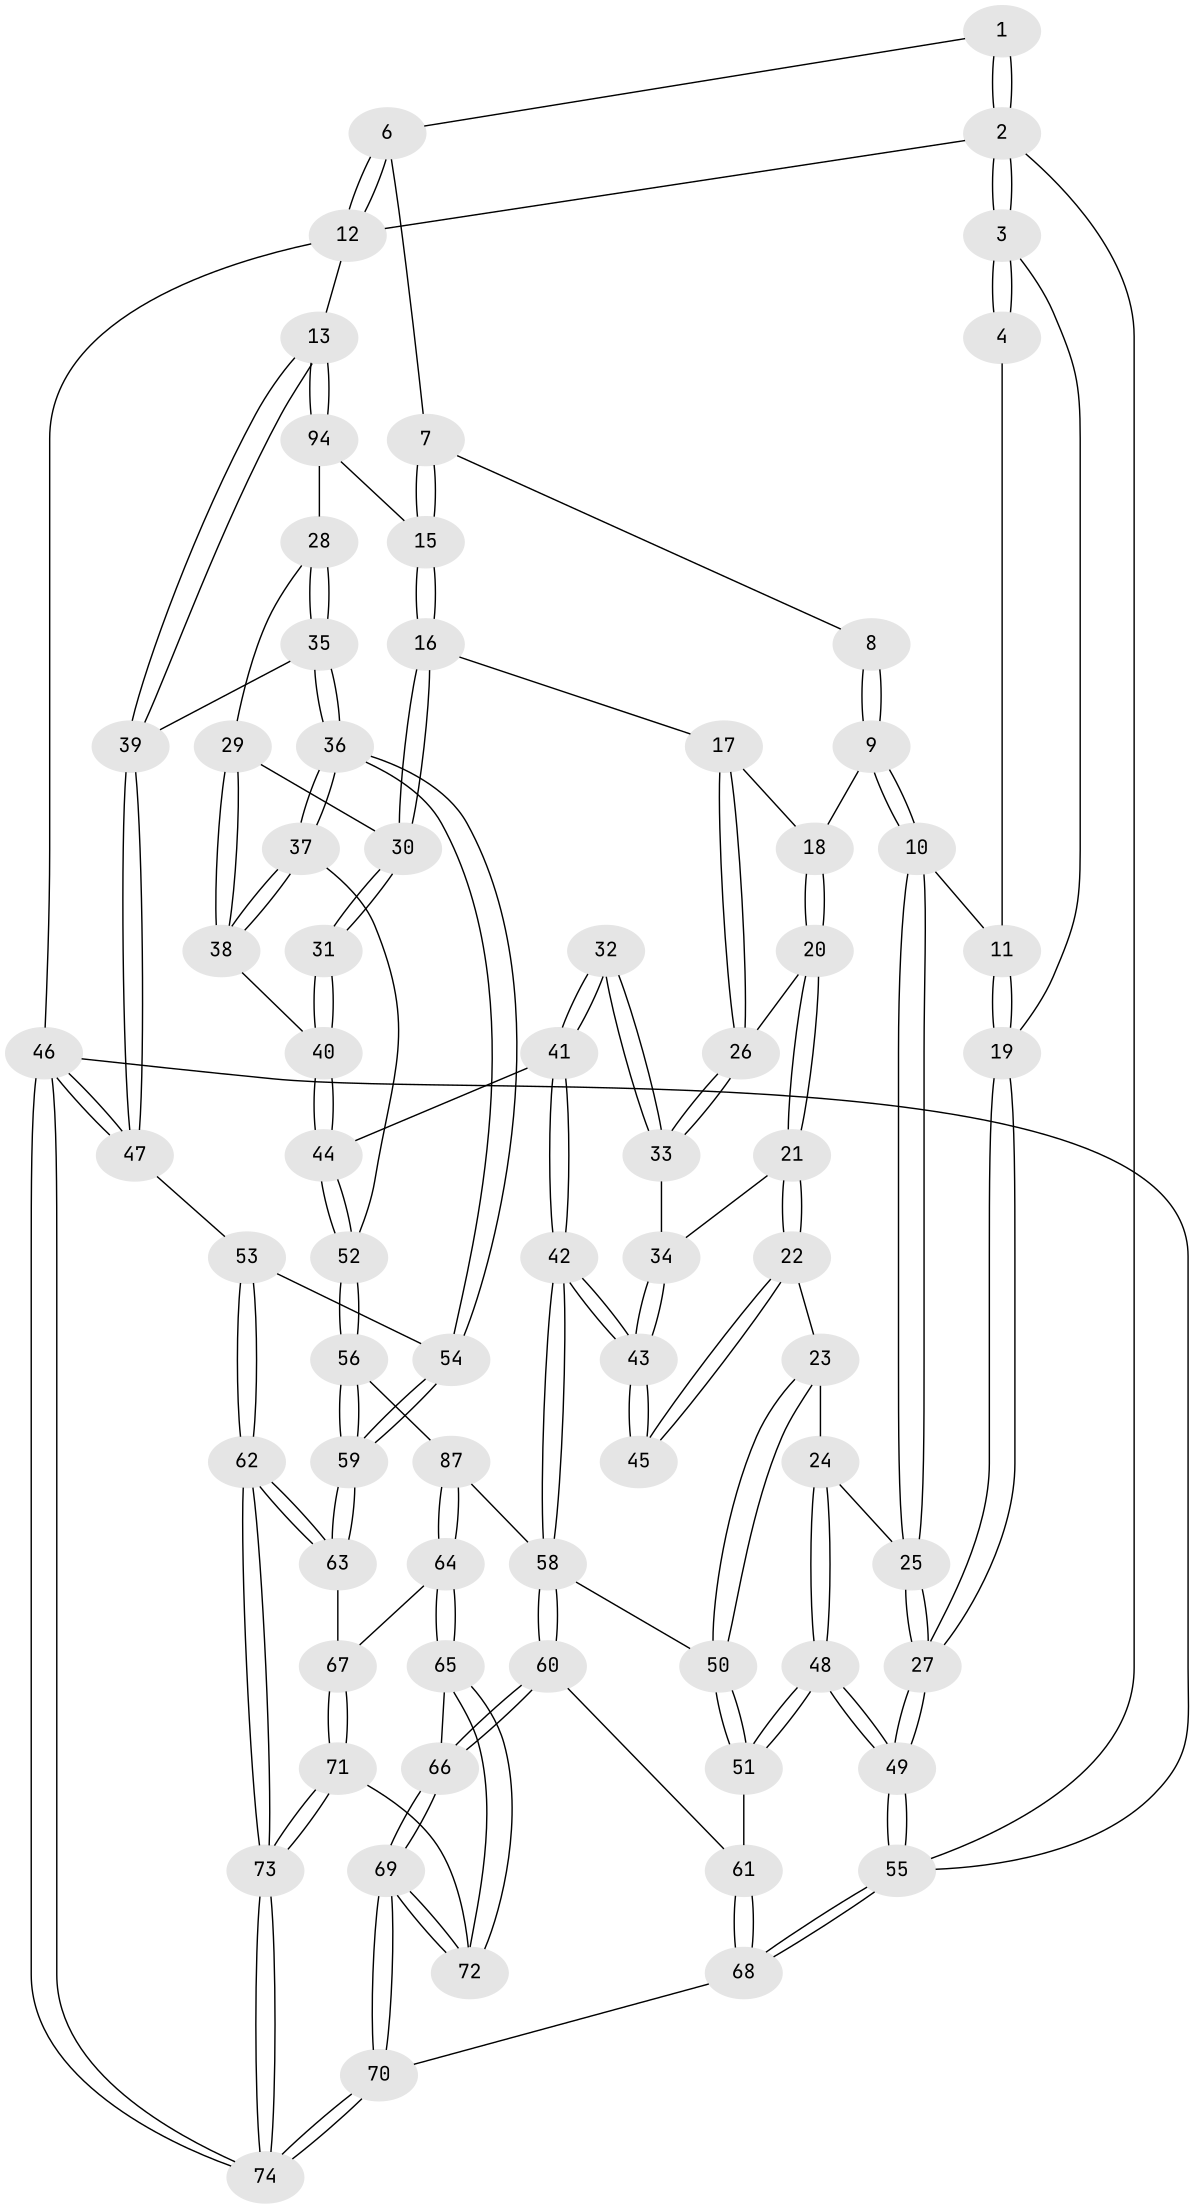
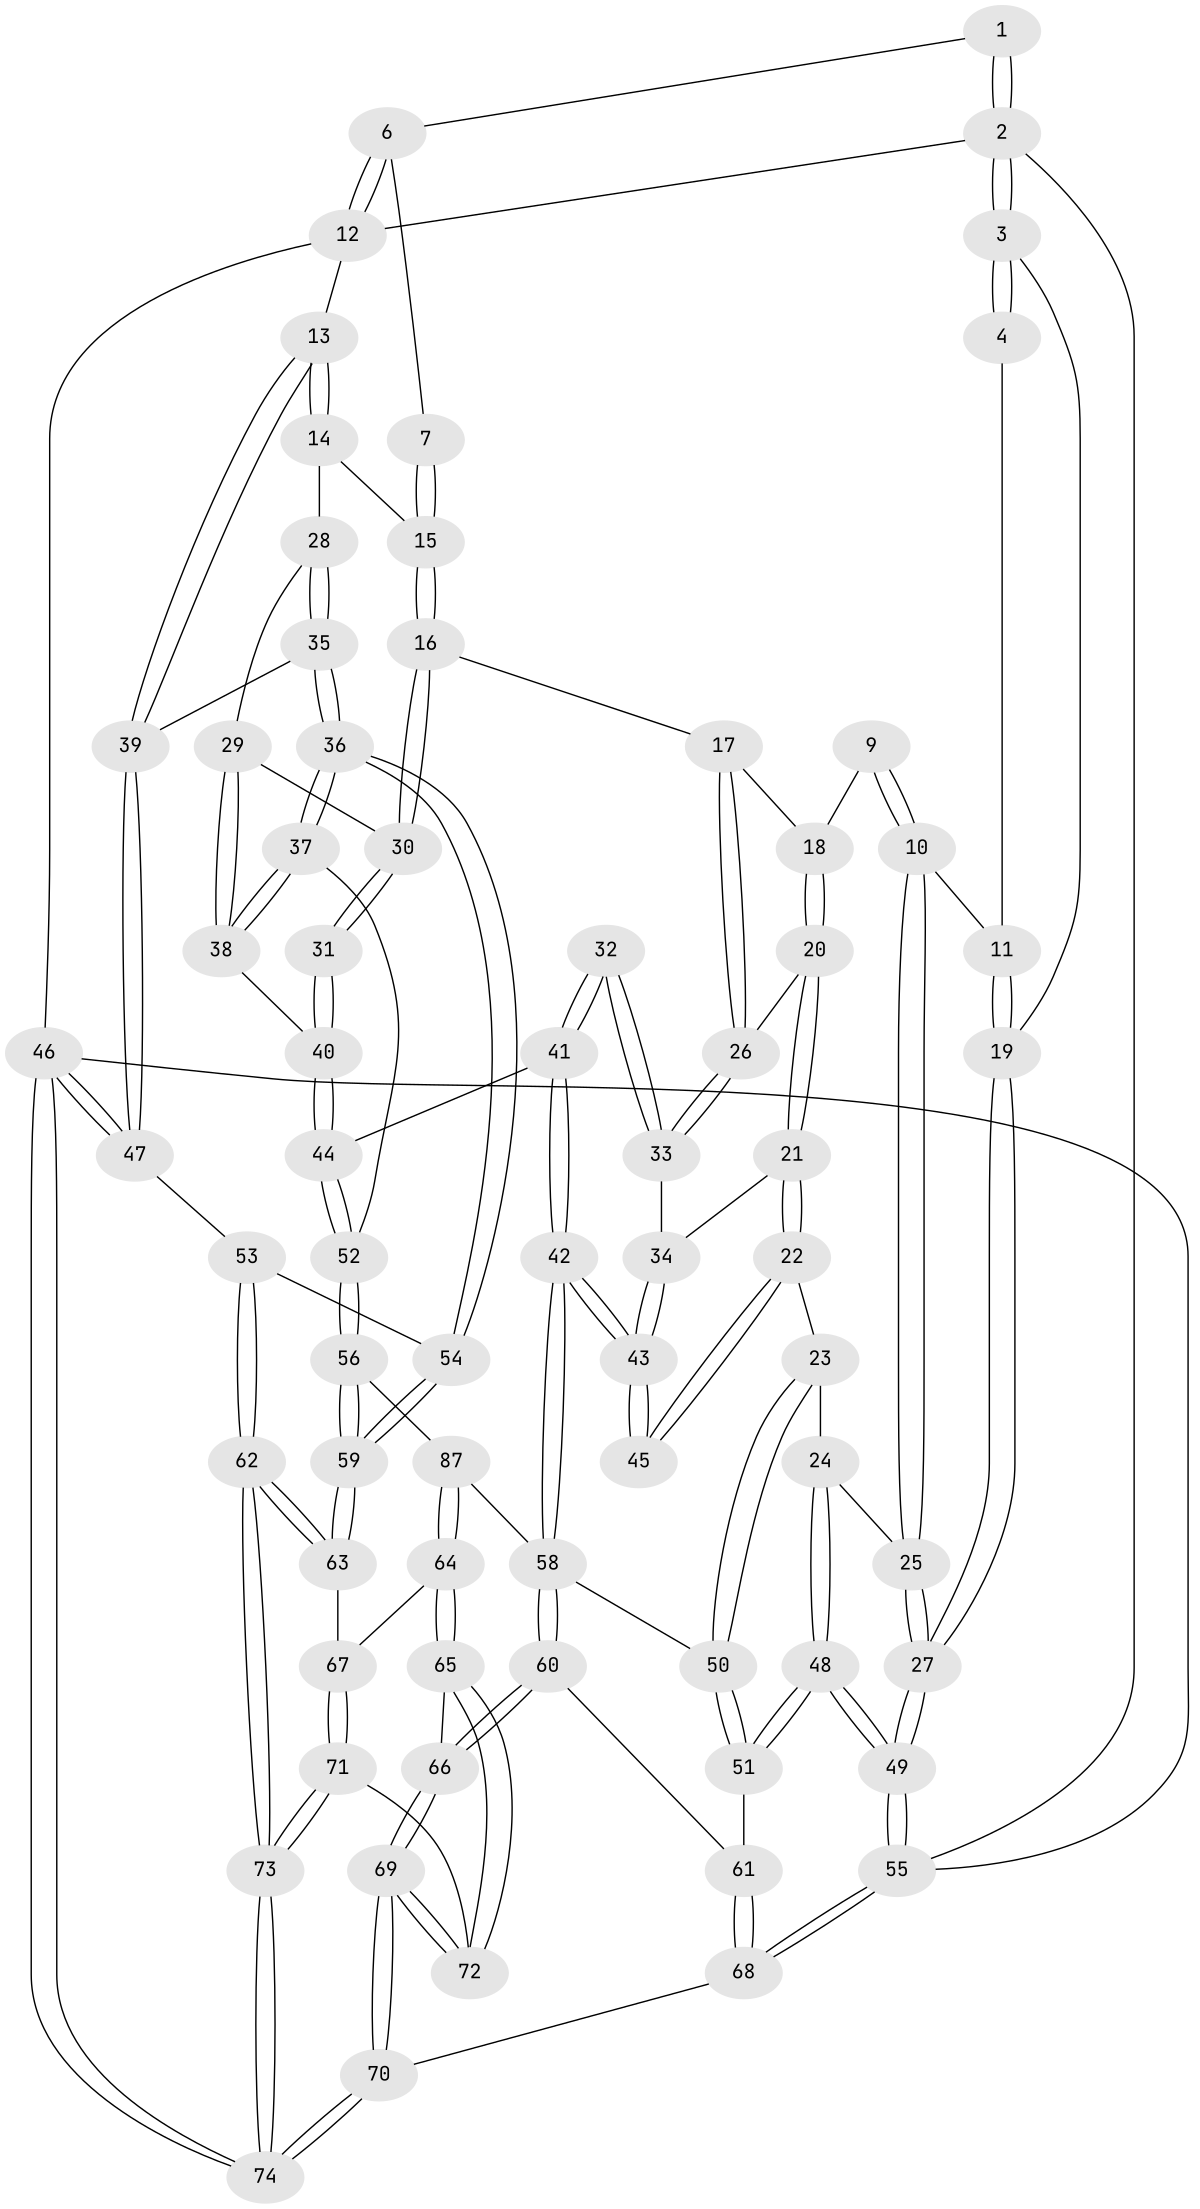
(319, 440) -> (319, 440)
(872, 644) -> none
